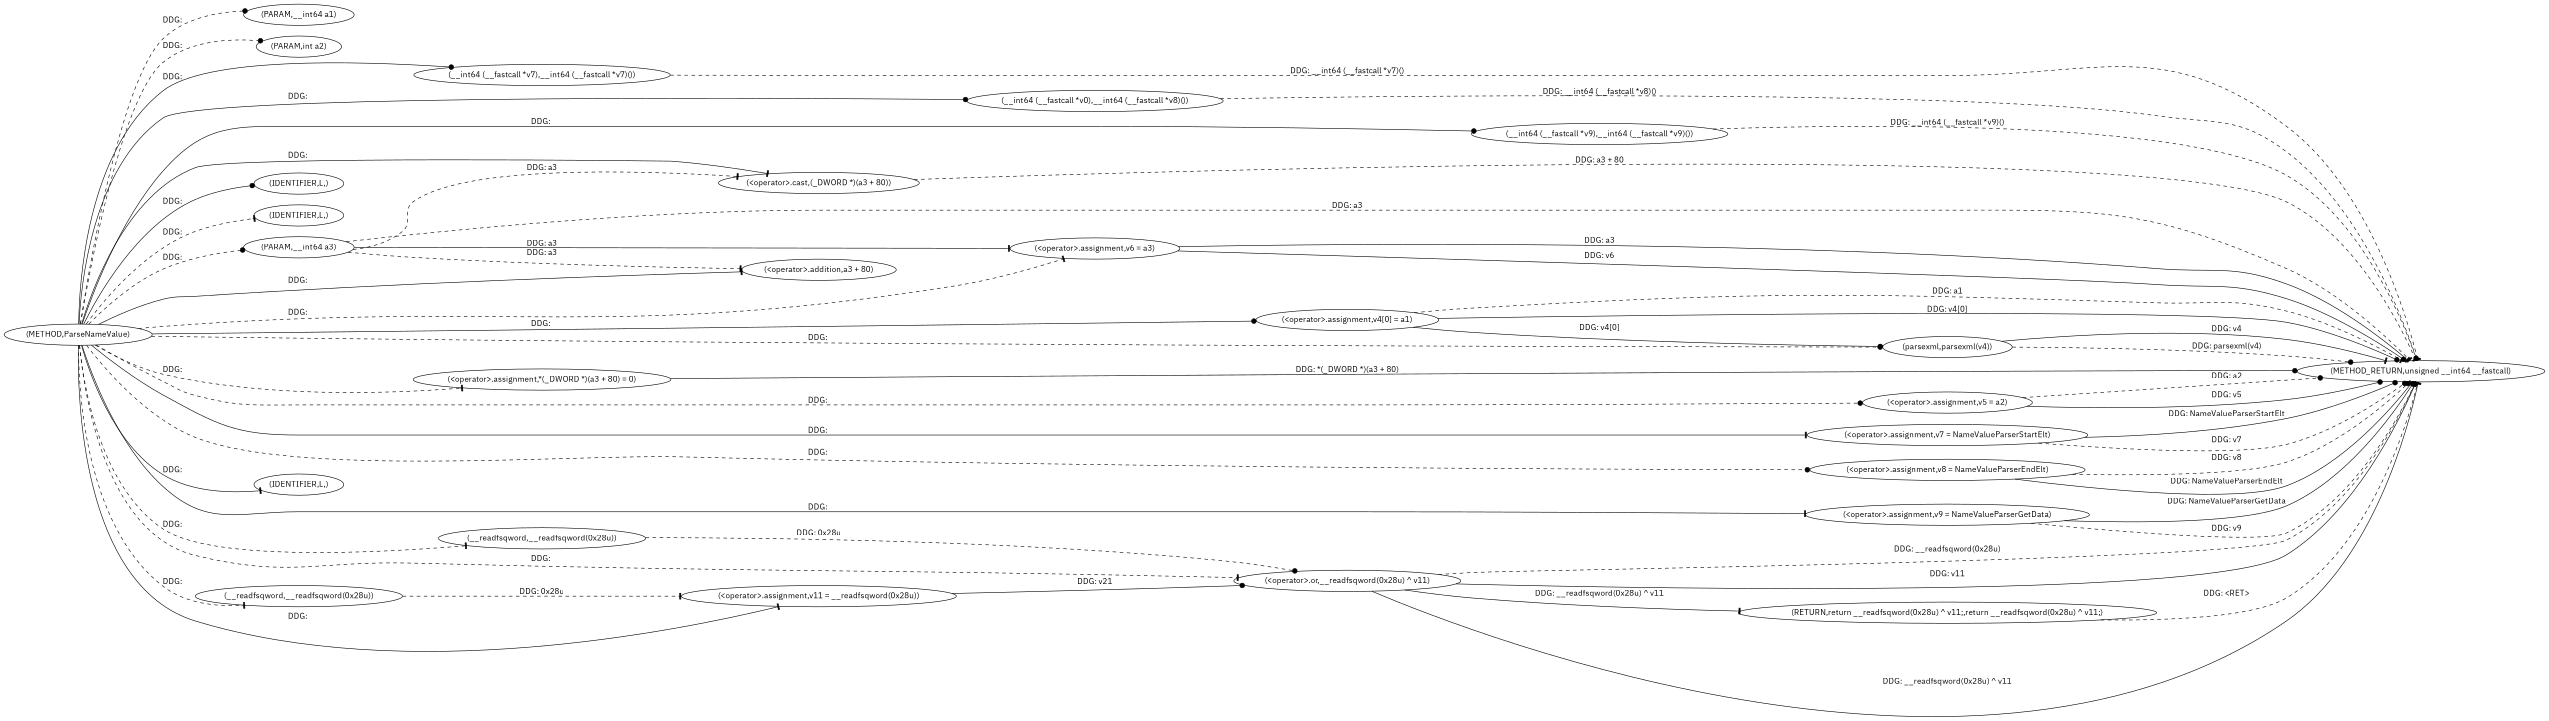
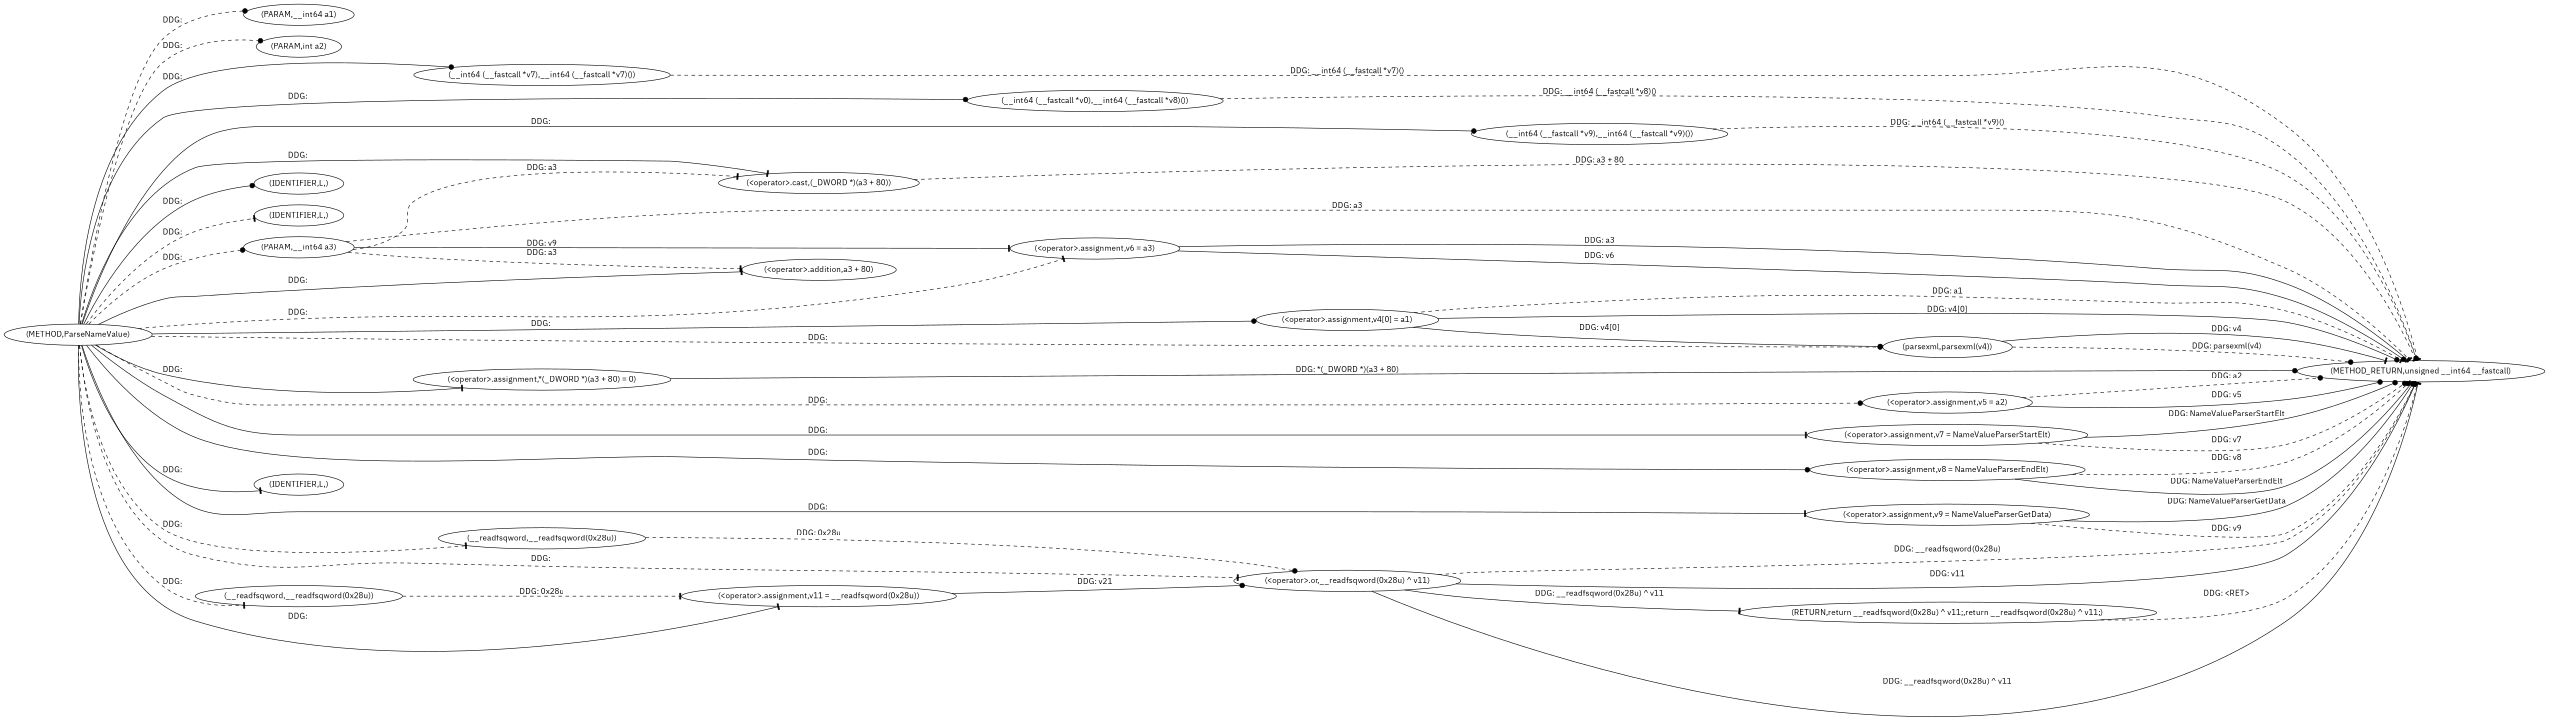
(542, 243) -> (542, 243)
(274, 390) -> (274, 390)
(927, 462) -> (927, 462)
